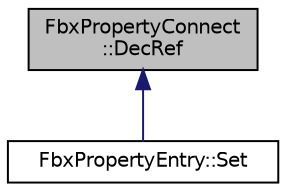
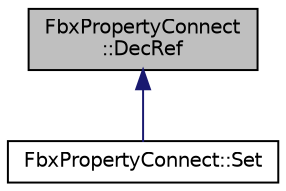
(143, 162) -> (143, 162)
